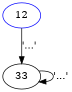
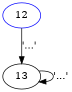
(22, 76) -> (22, 76)
